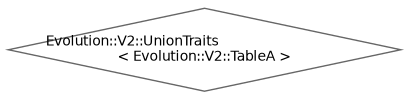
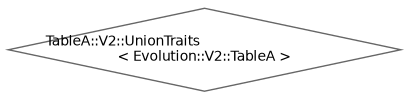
(205, 50) -> (205, 50)
